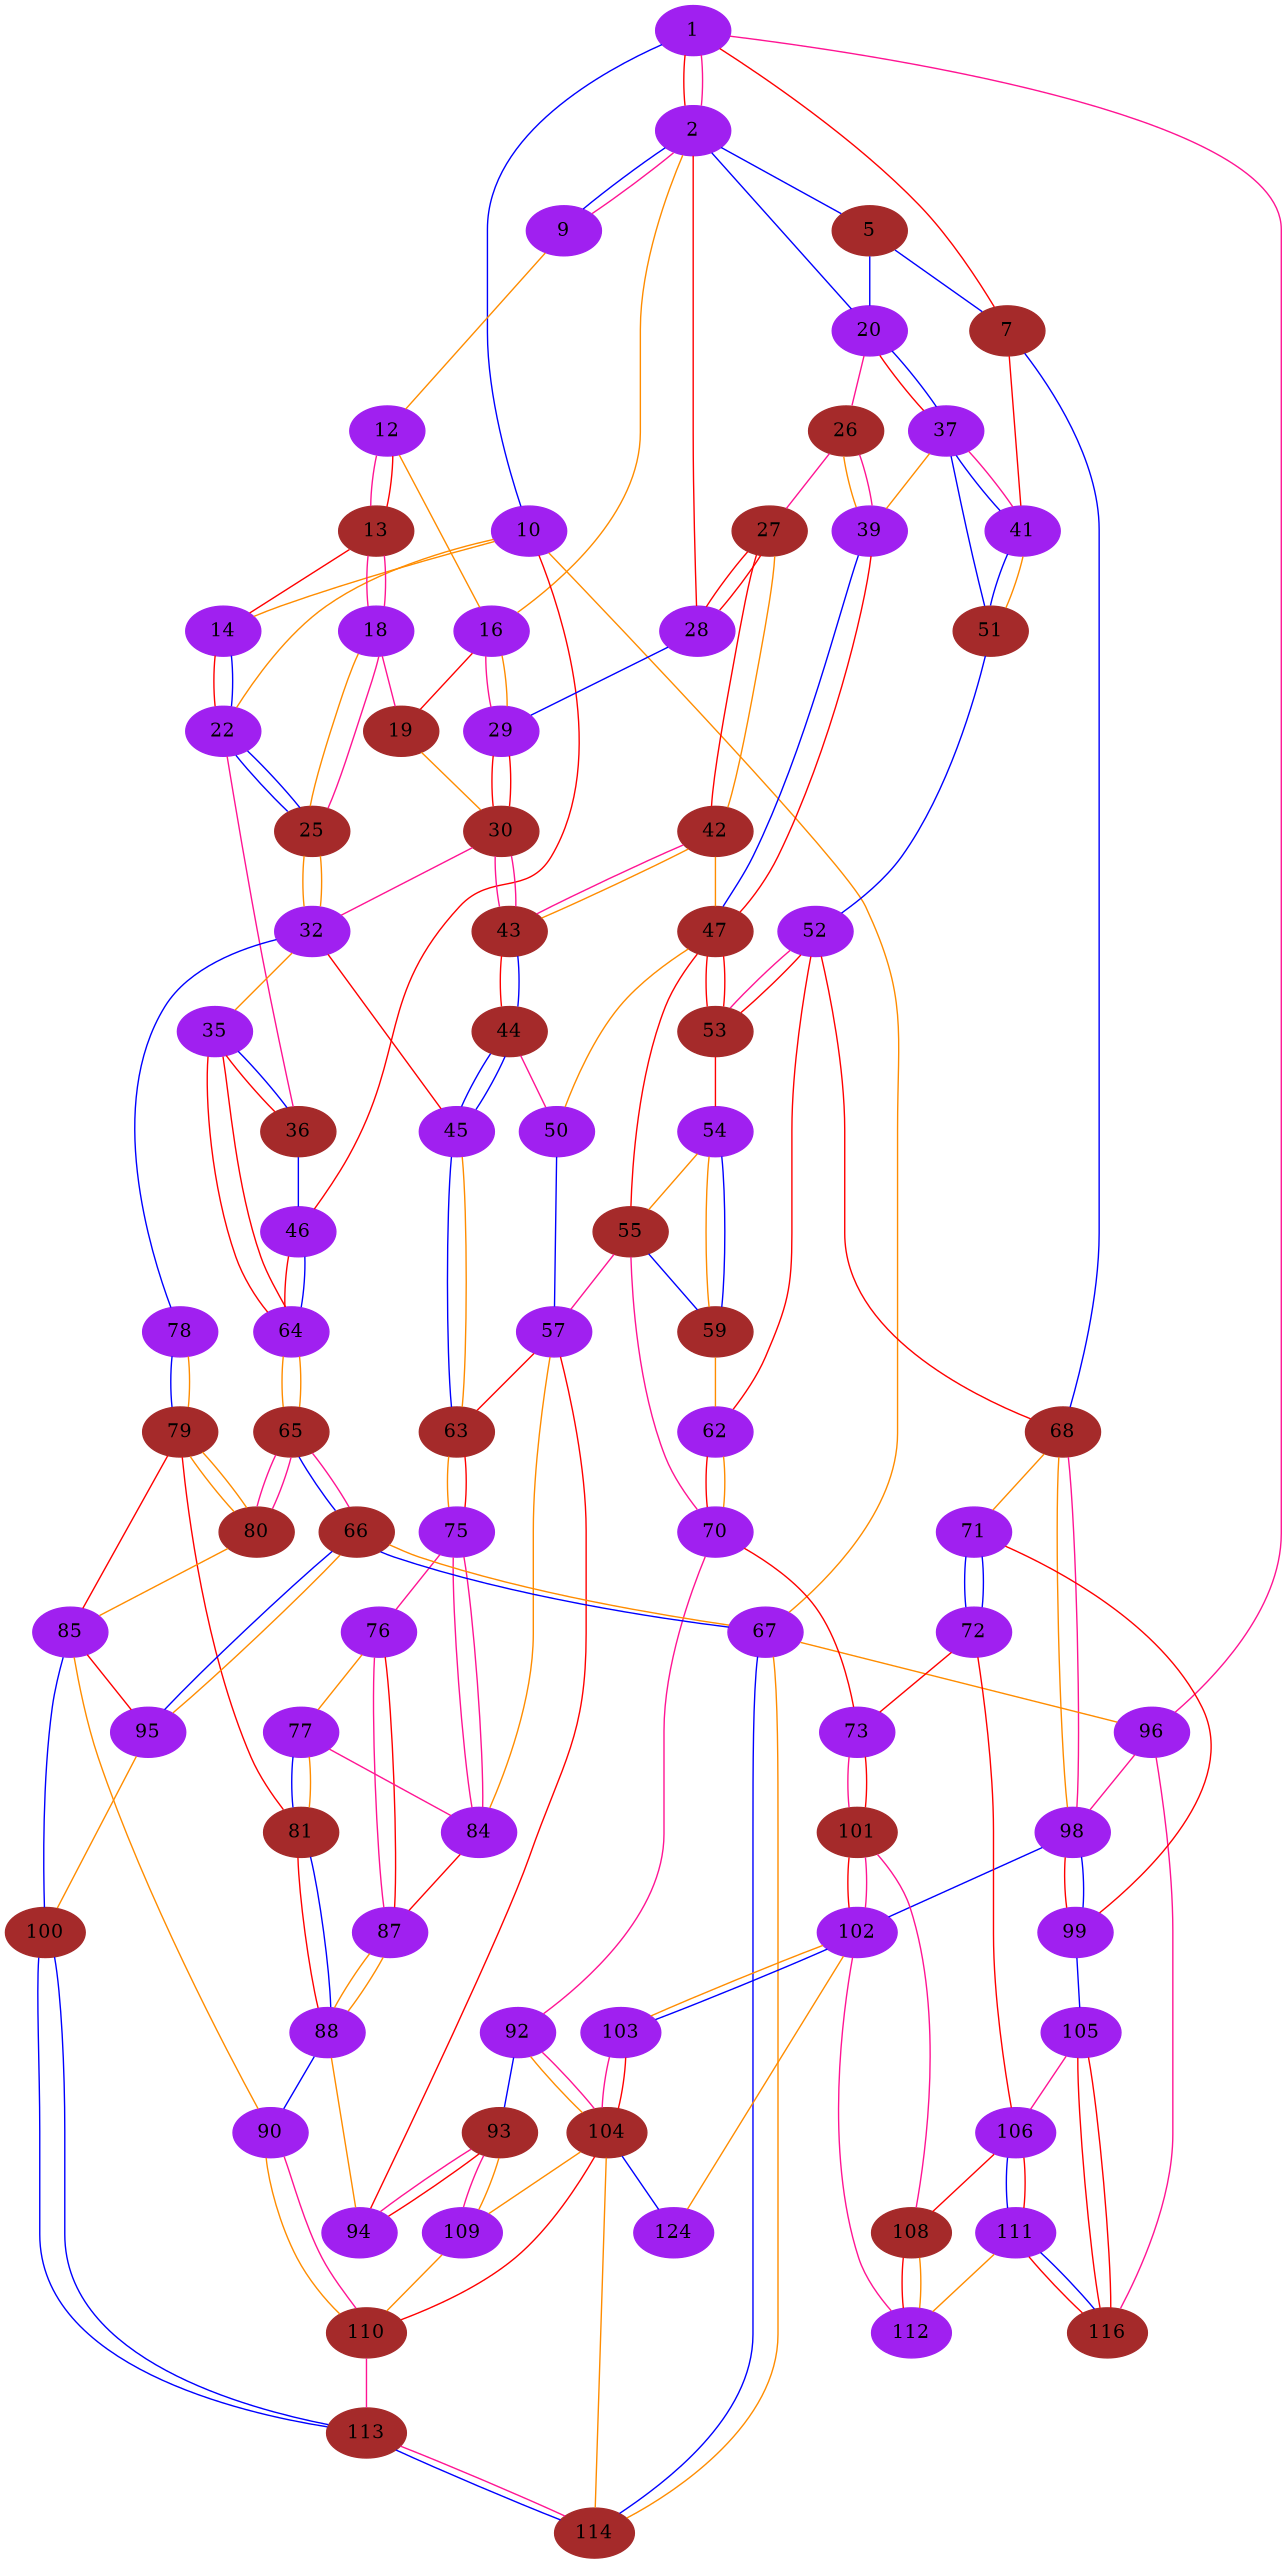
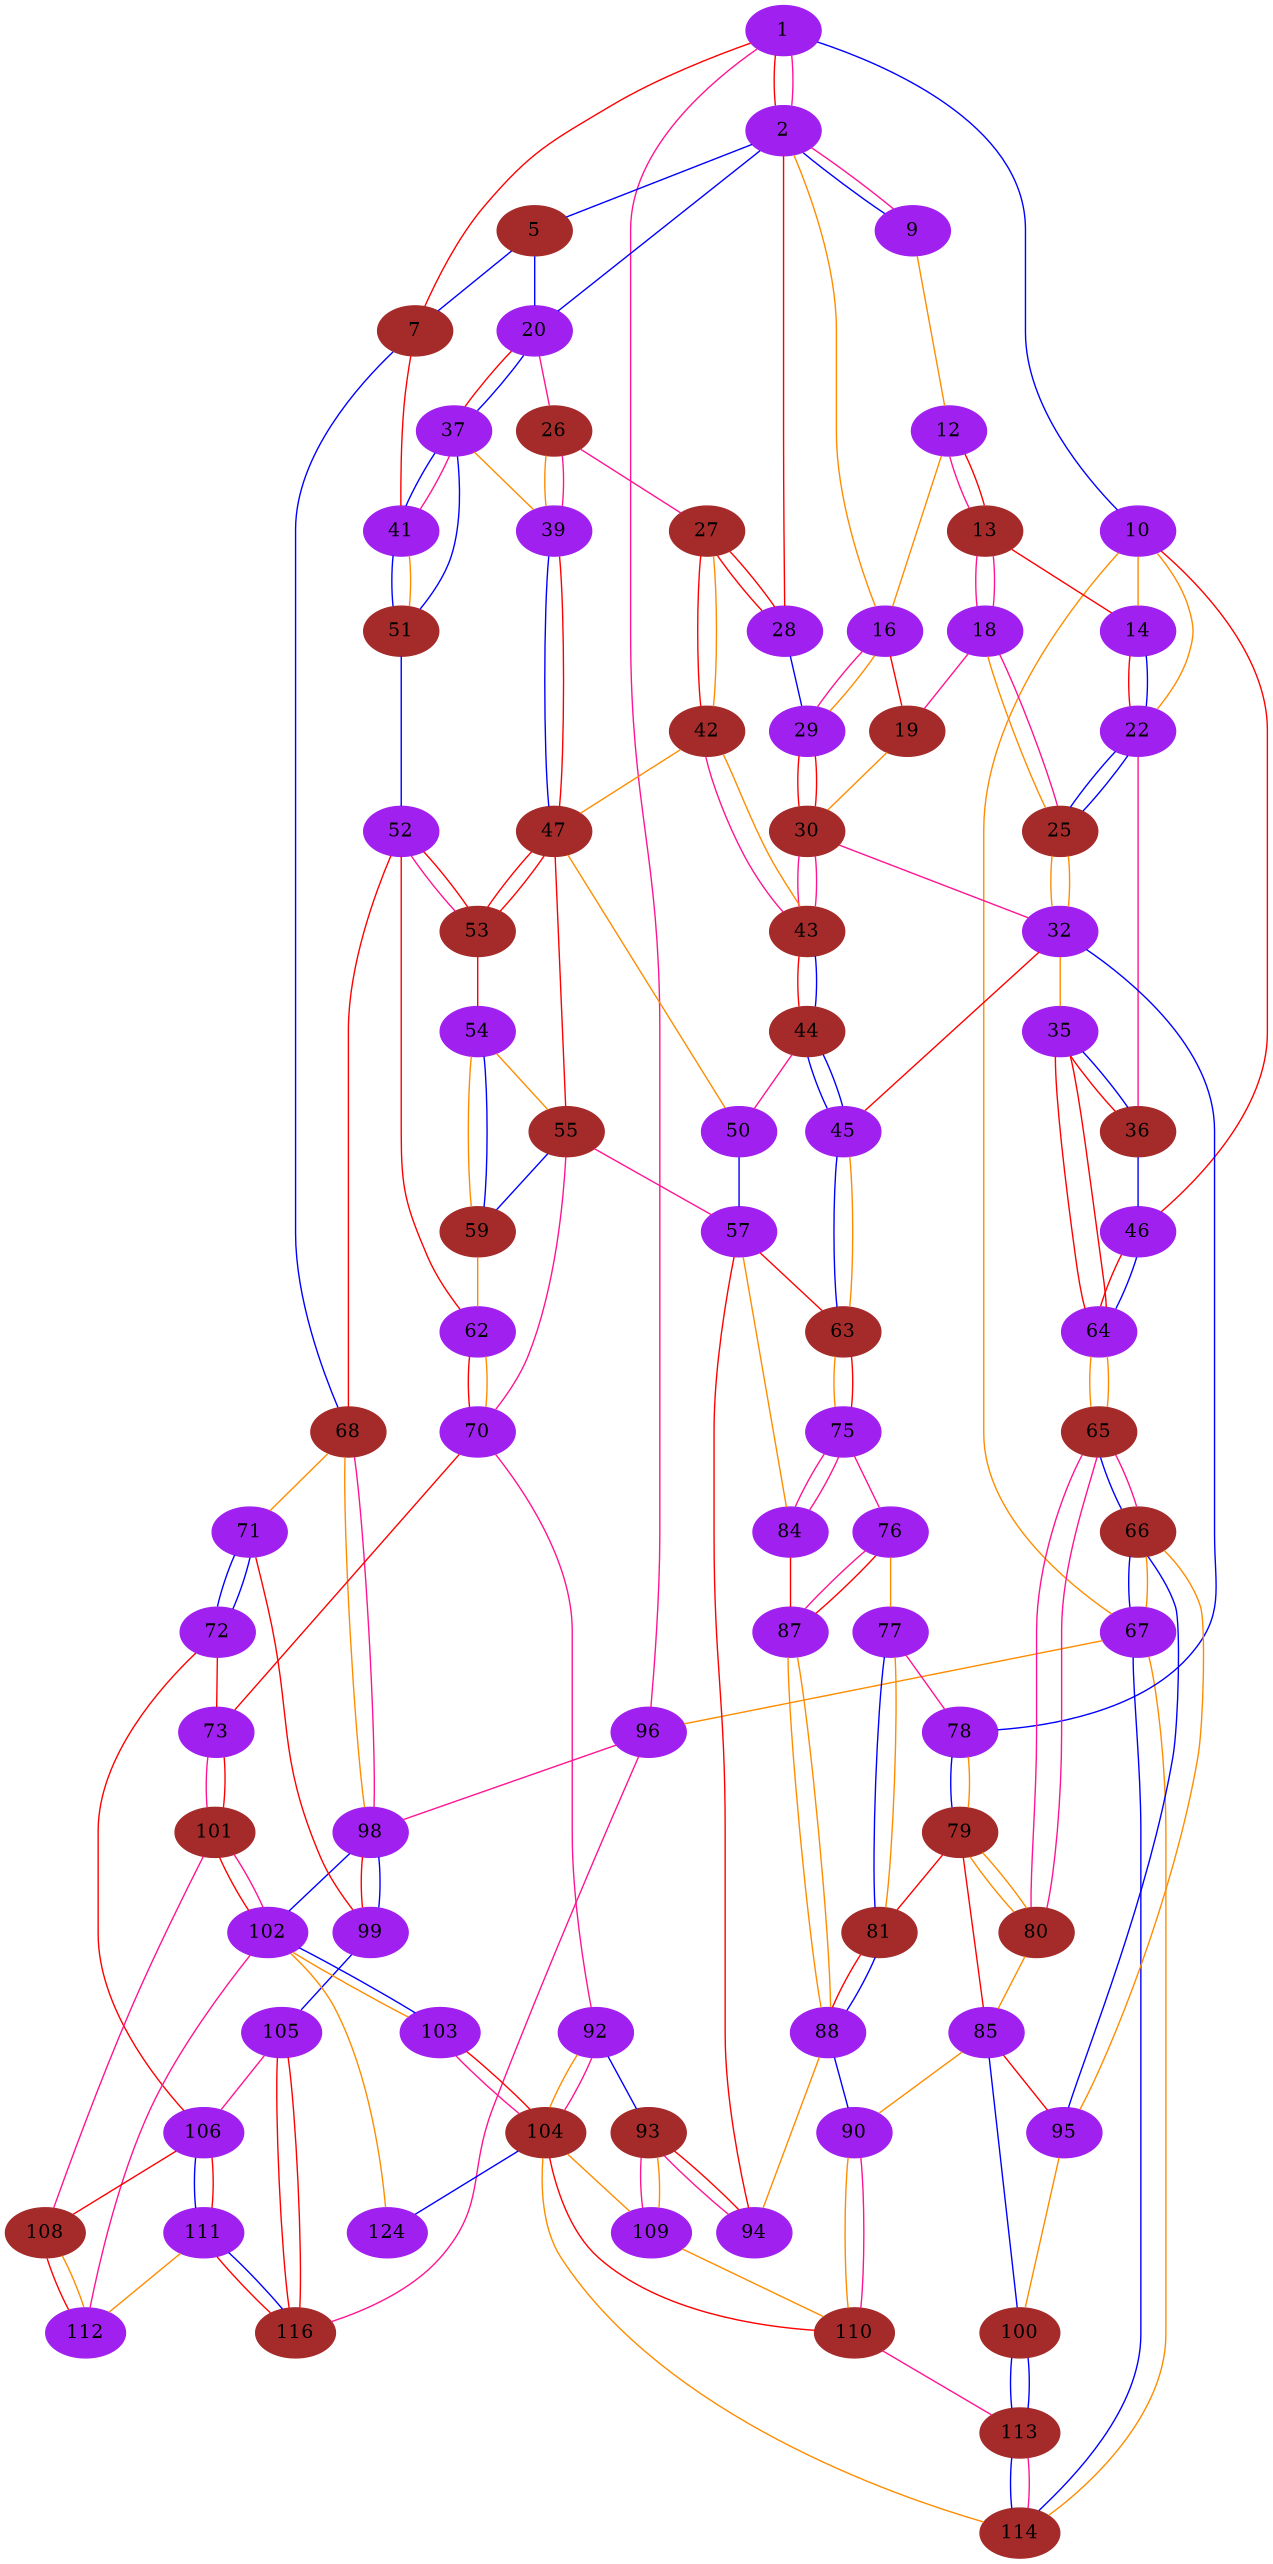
(384, 1779) -> (927, 1685)
